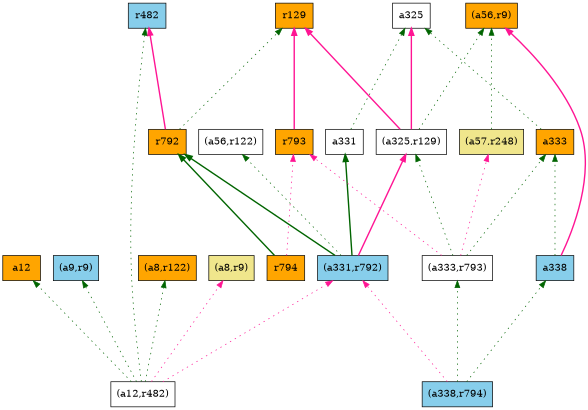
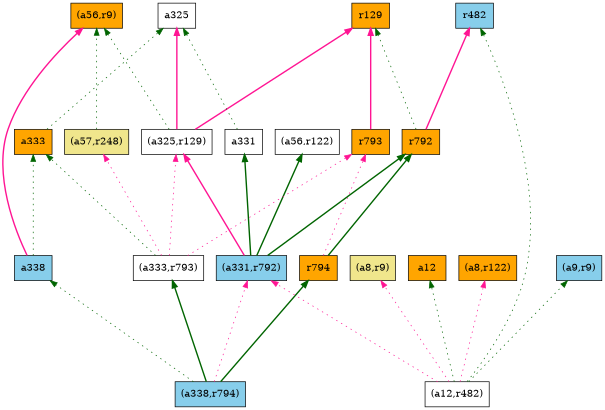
(294, 208) -> (278, 208)
(436, 208) -> (172, 209)
none -> (262, 334)
(154, 335) -> (472, 335)
(457, 335) -> (191, 335)
